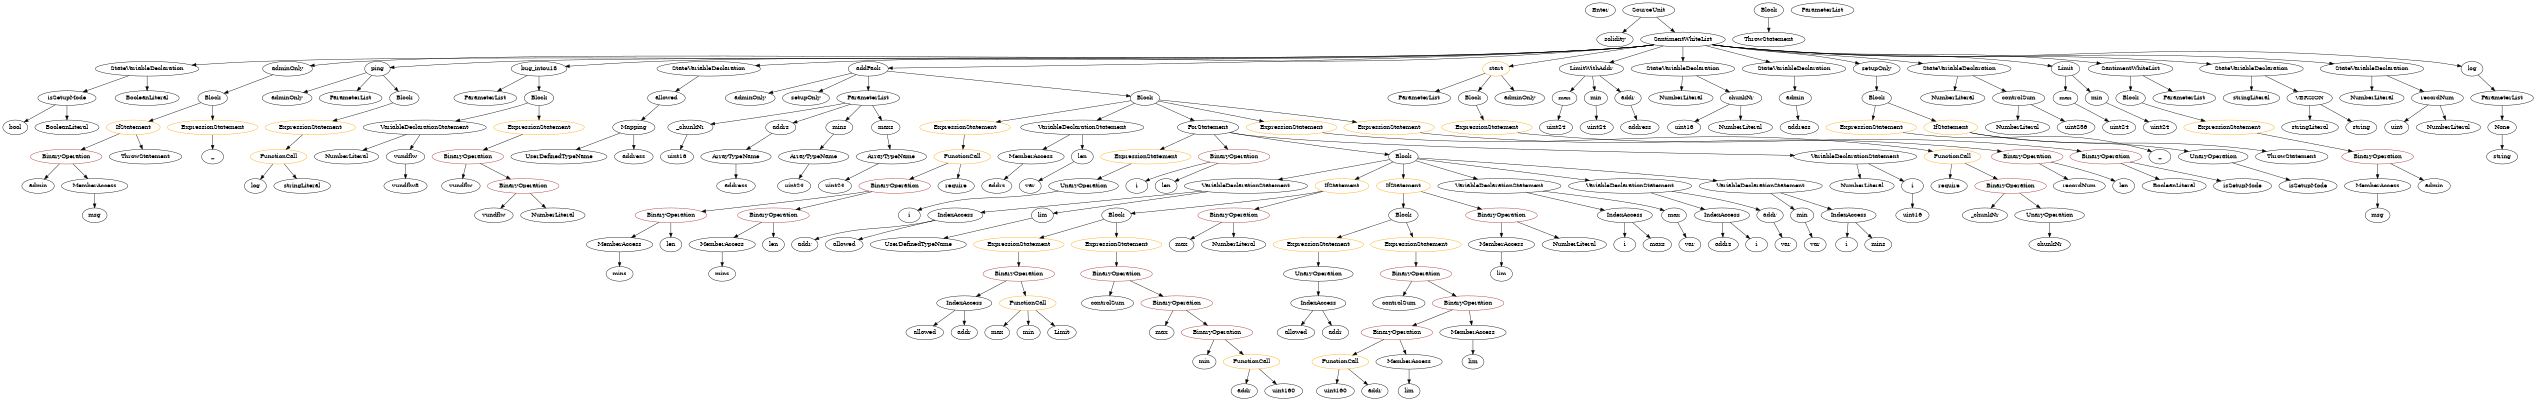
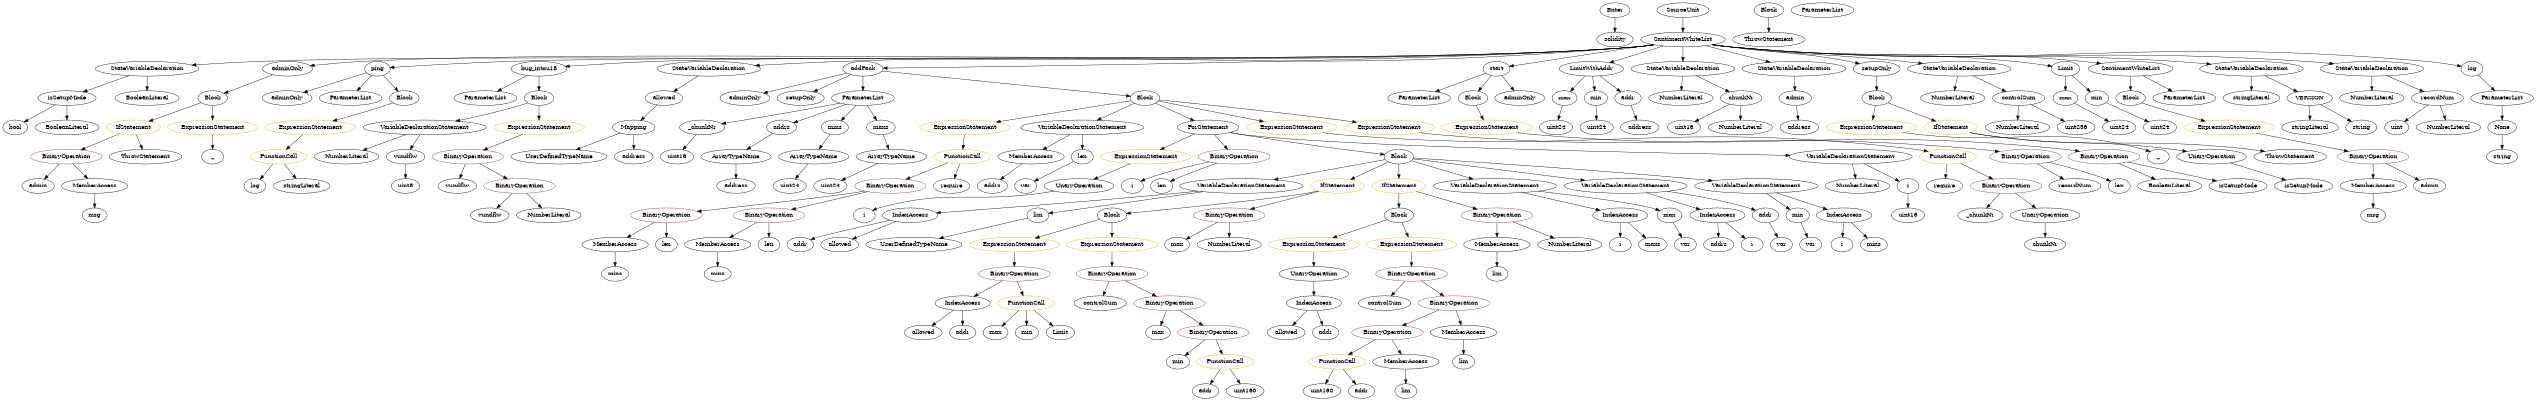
(1633, 24) -> (1615, 23)
(1496, 69) -> (1497, 69)
(406, 186) -> (406, 186)
